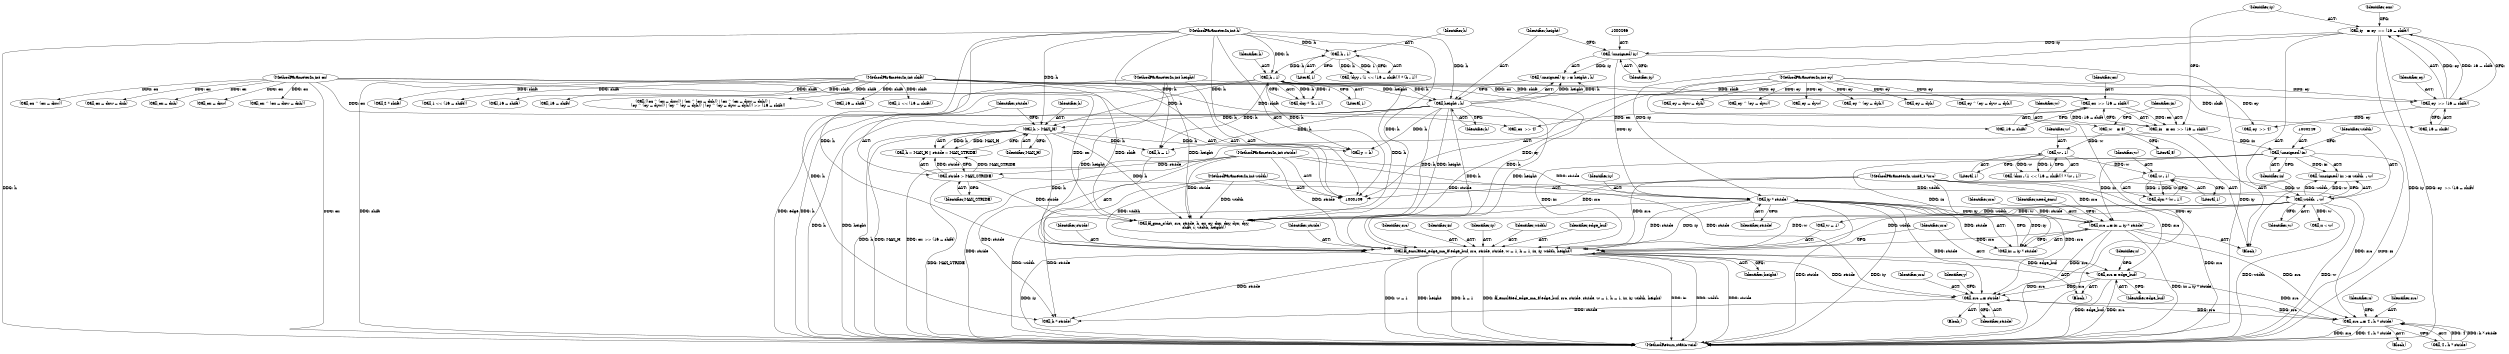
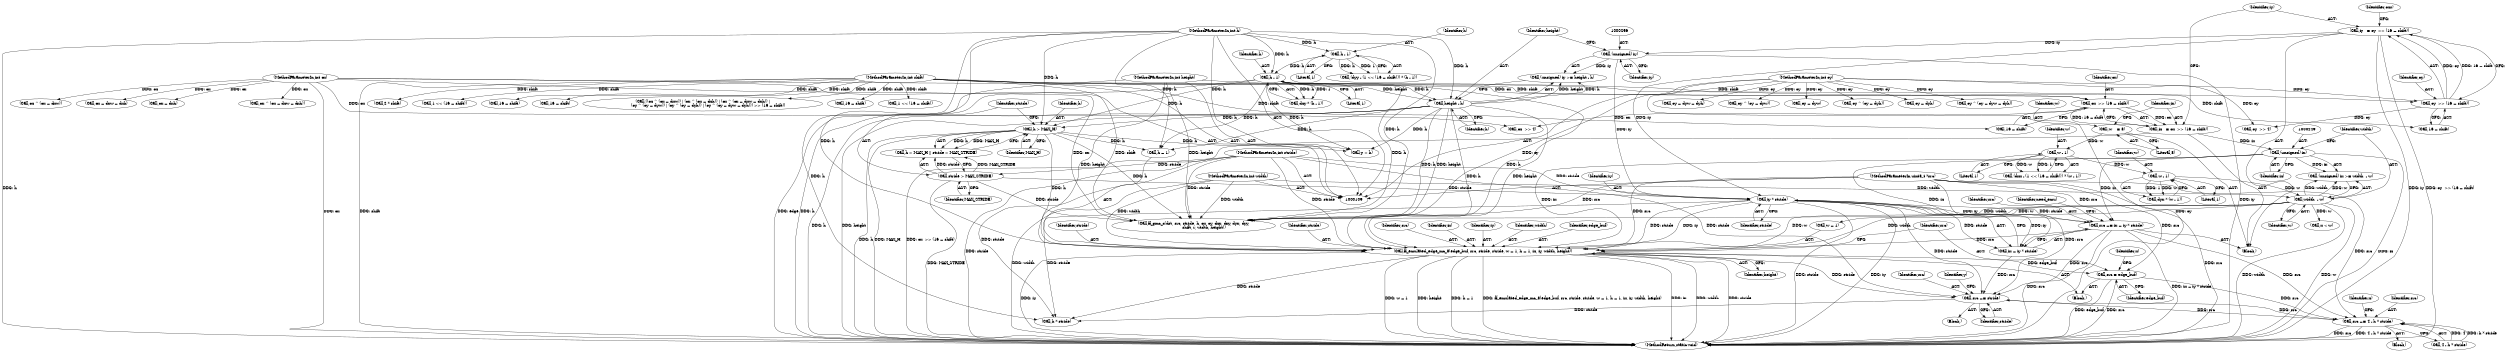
(212, 104) -> none
none -> (2136, 145)
(2052, 288) -> (1996, 272)
